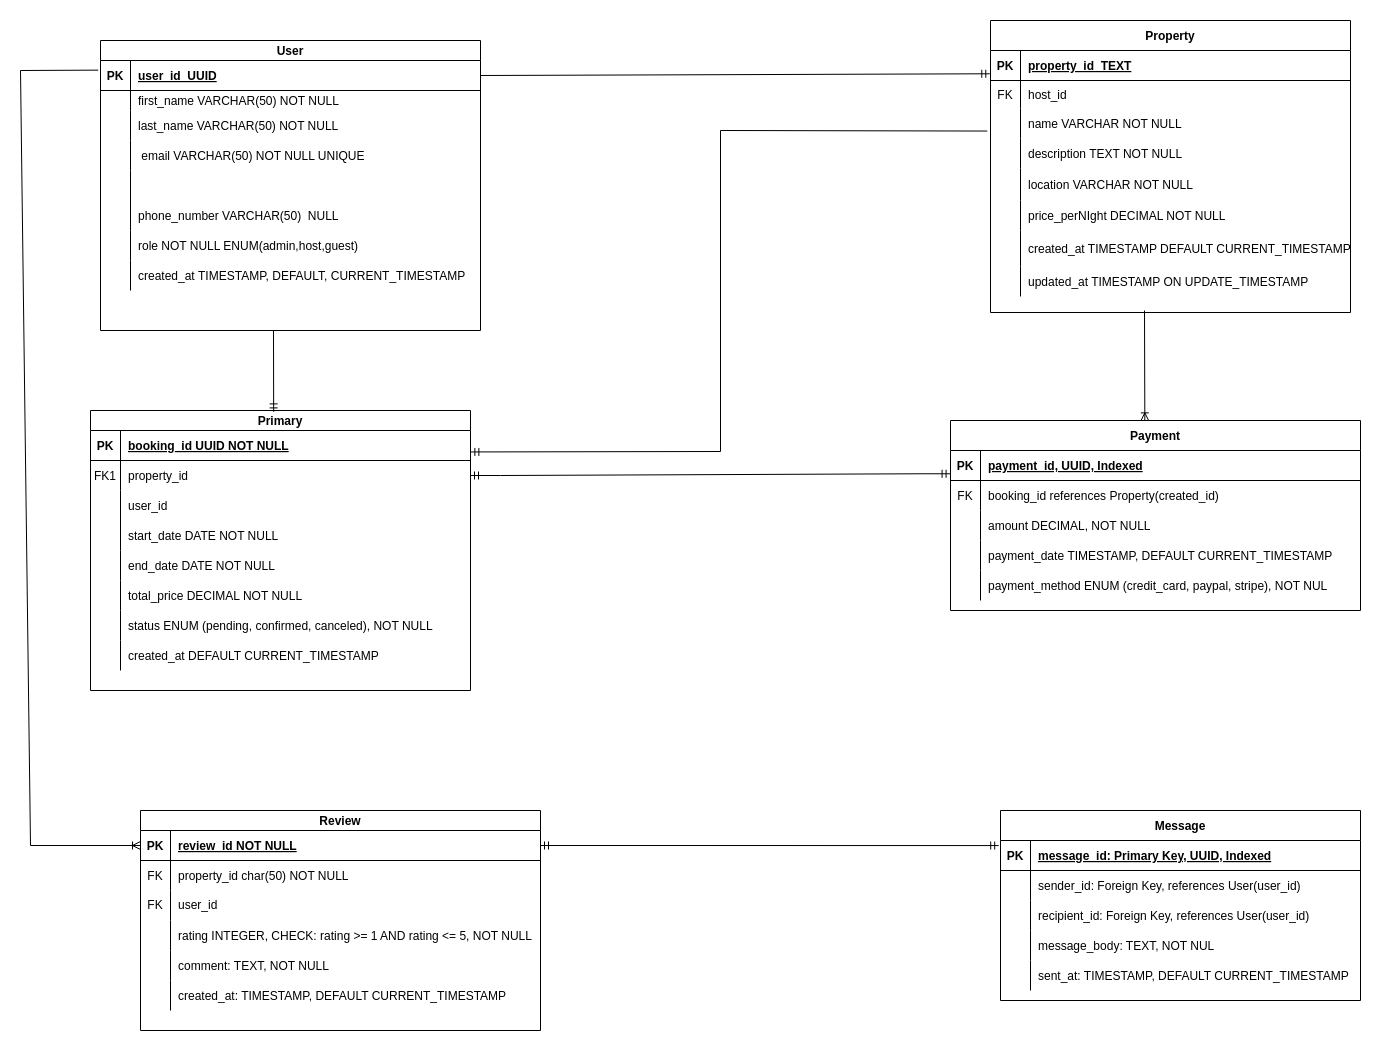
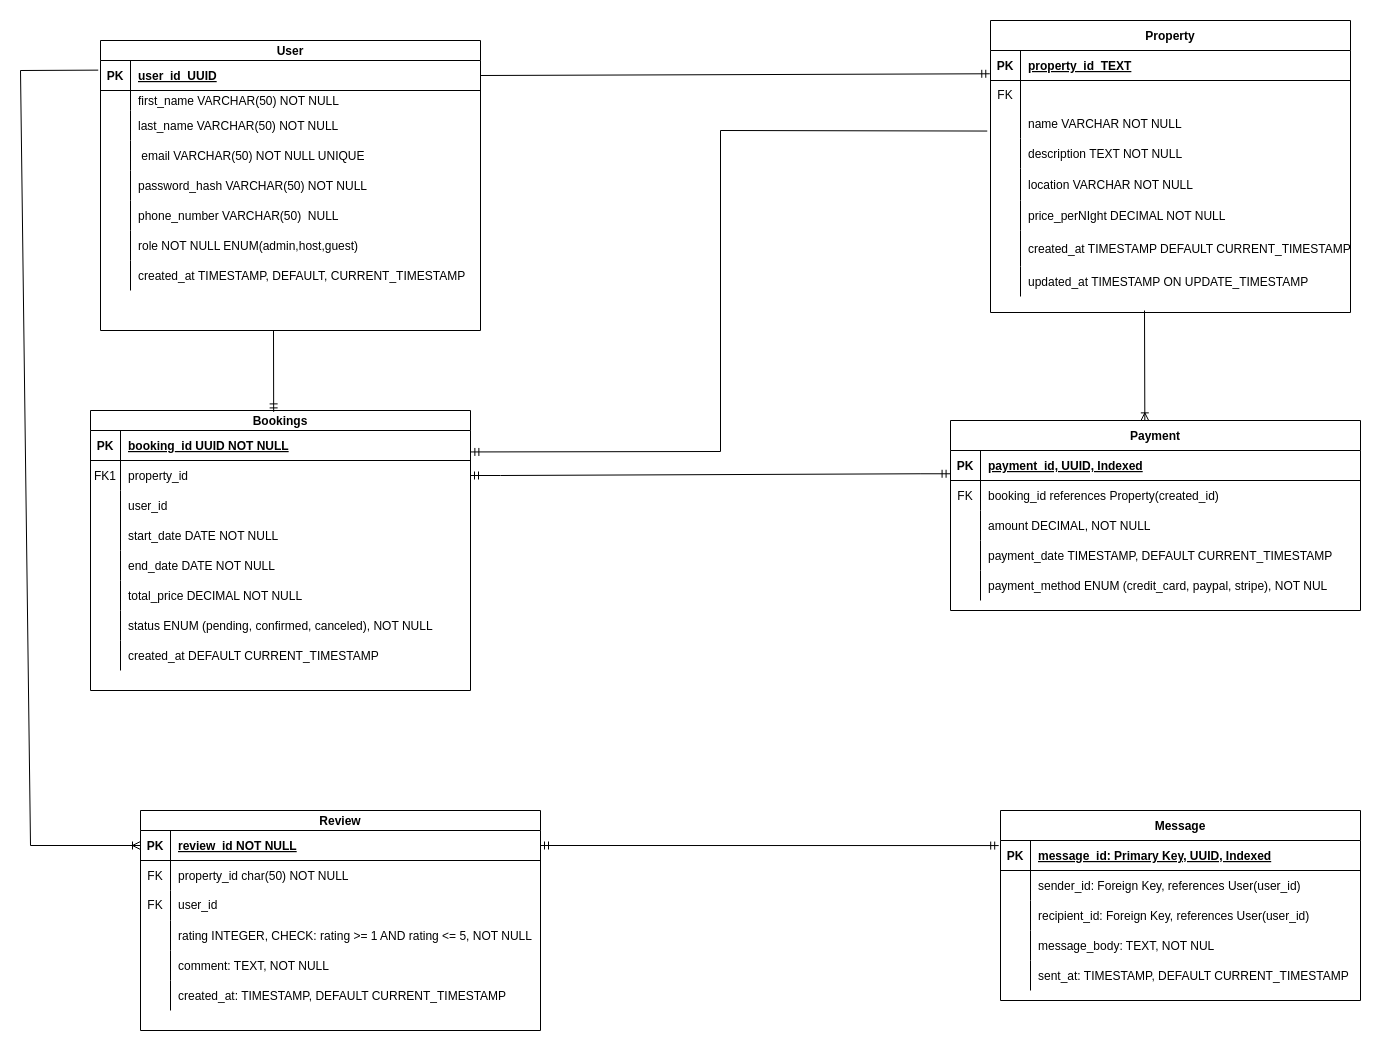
(1186, 95) -> none
none -> (306, 186)
(280, 421) -> (280, 421)
